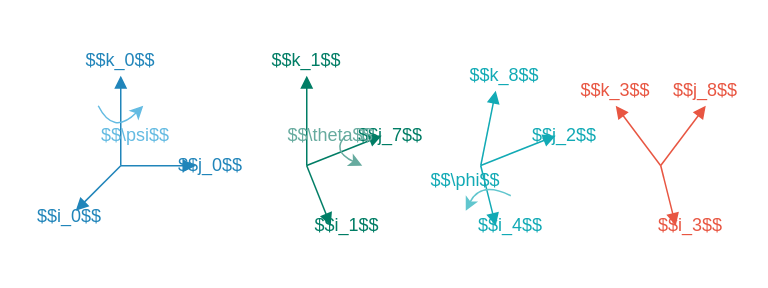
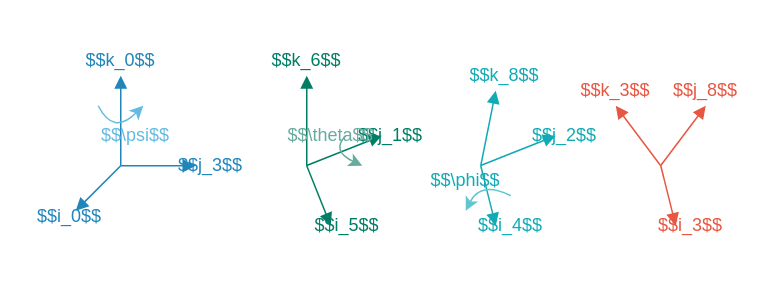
(307, 61) -> (307, 61)
(391, 136) -> (391, 136)
(211, 166) -> (211, 166)
(347, 226) -> (347, 226)
